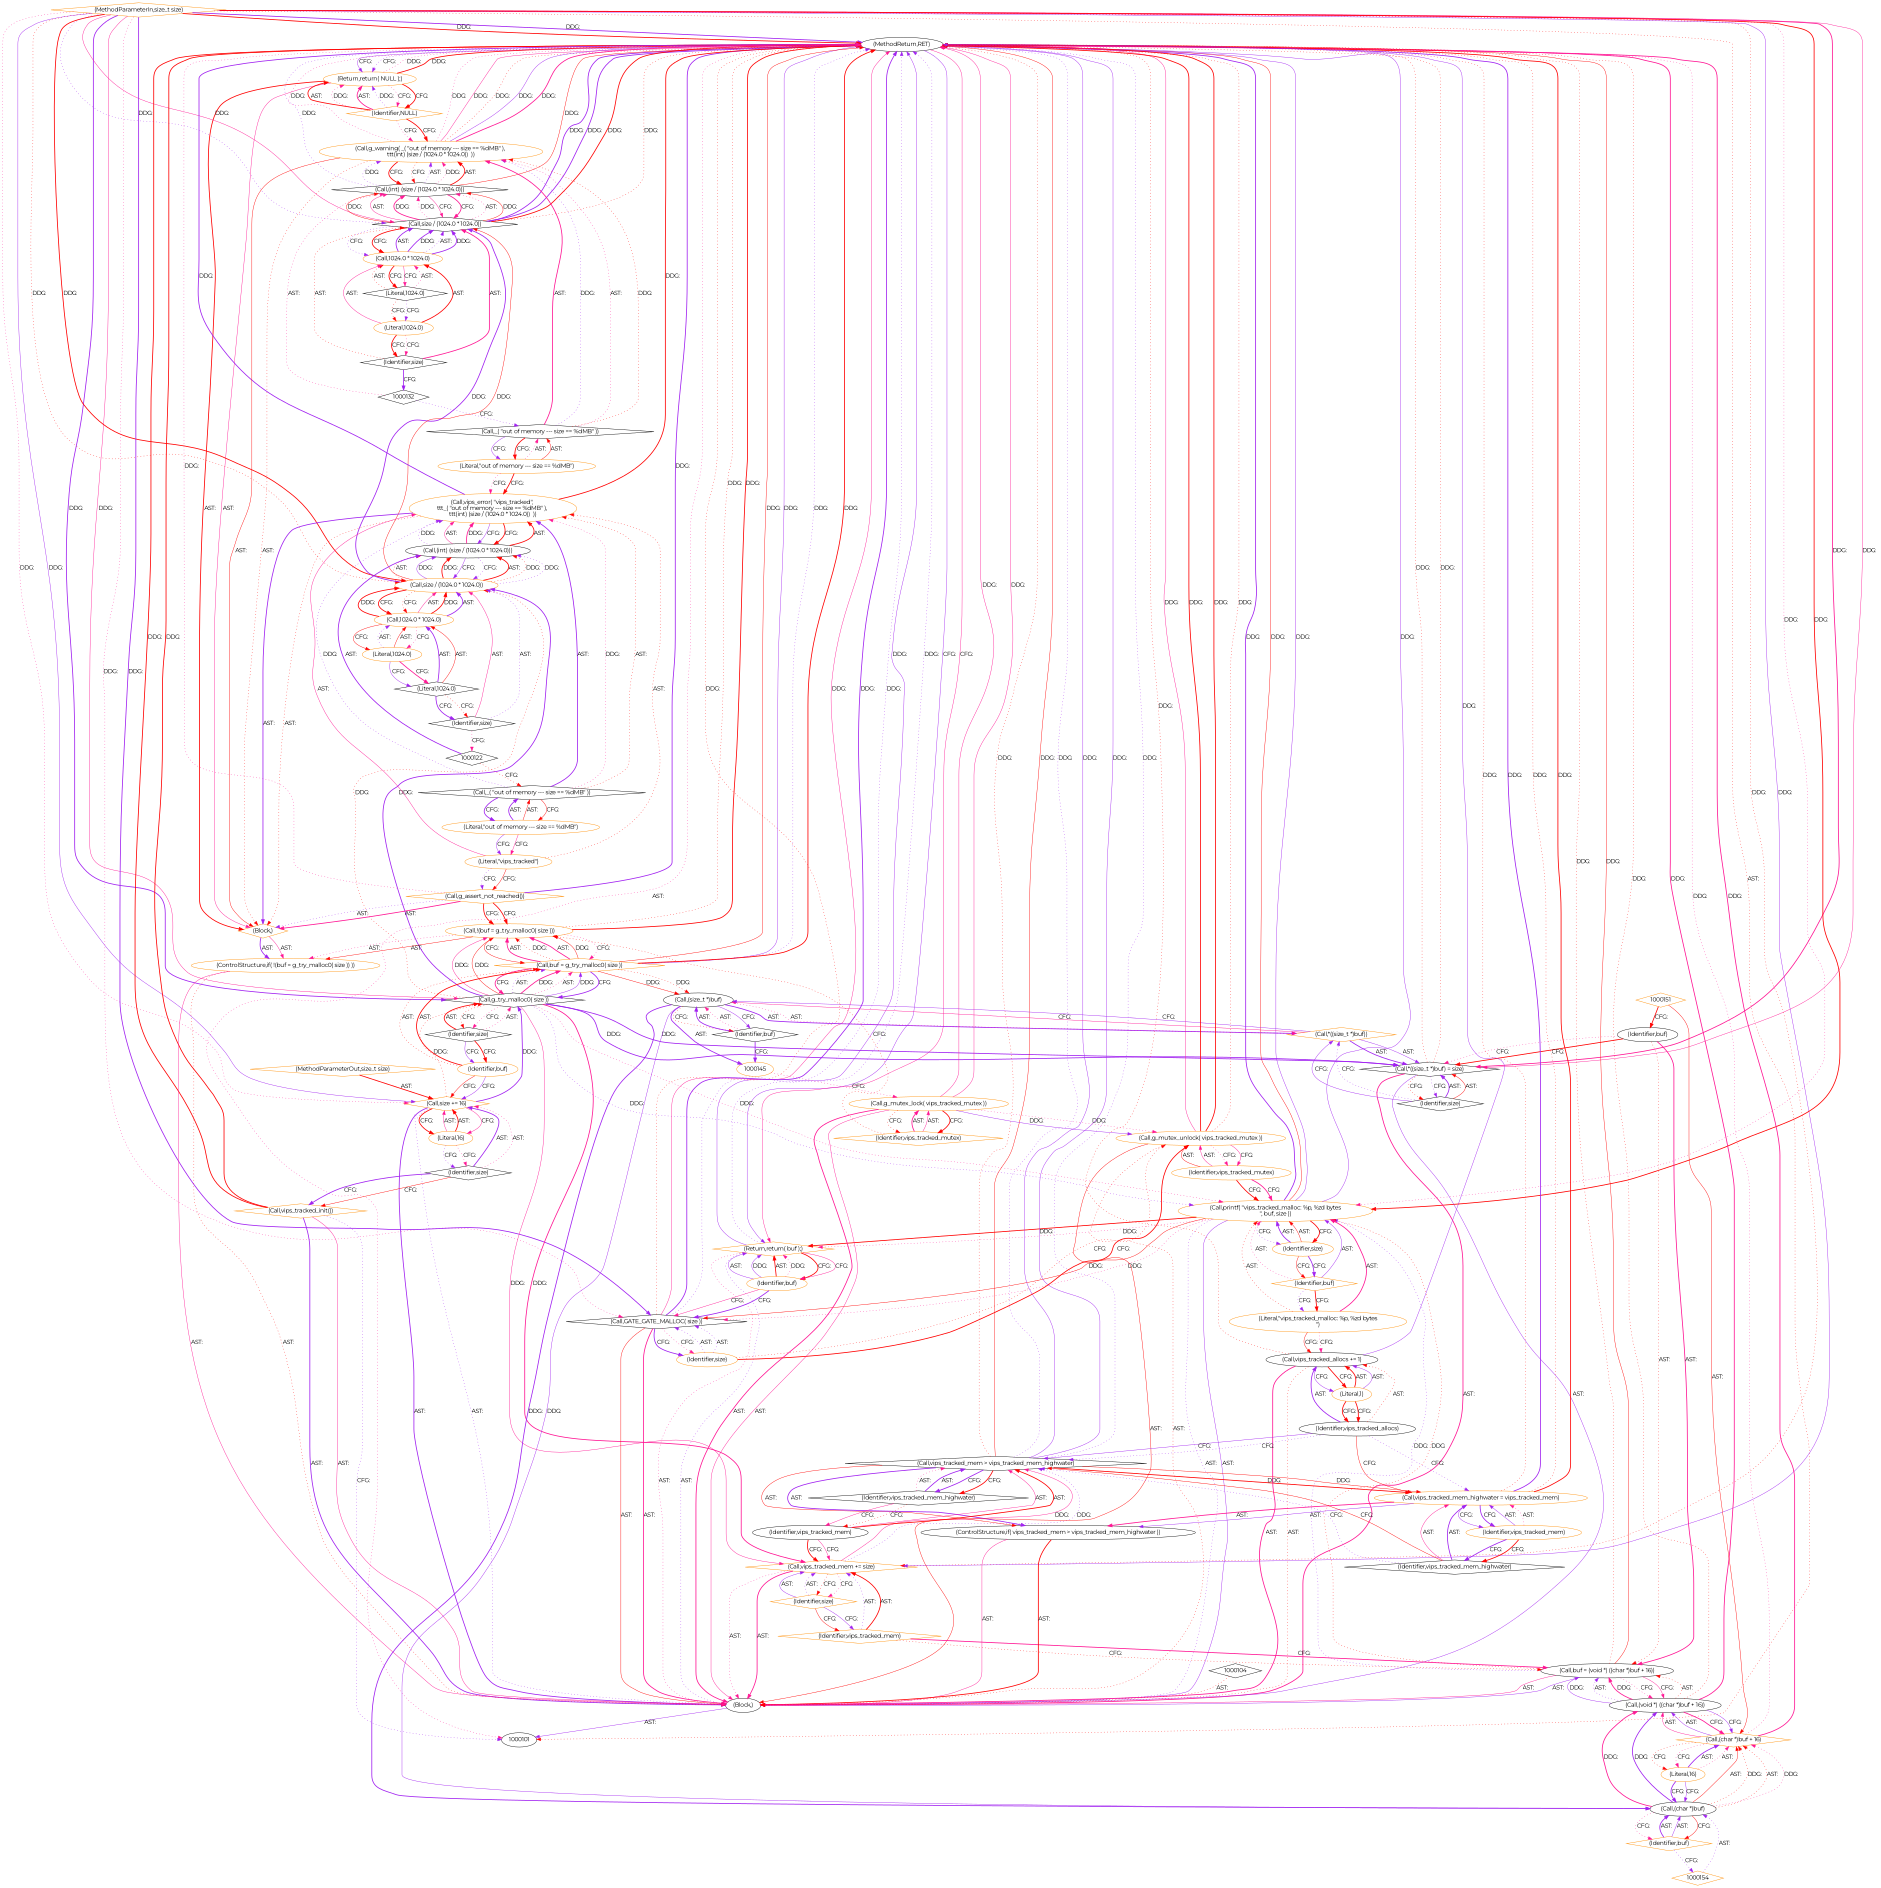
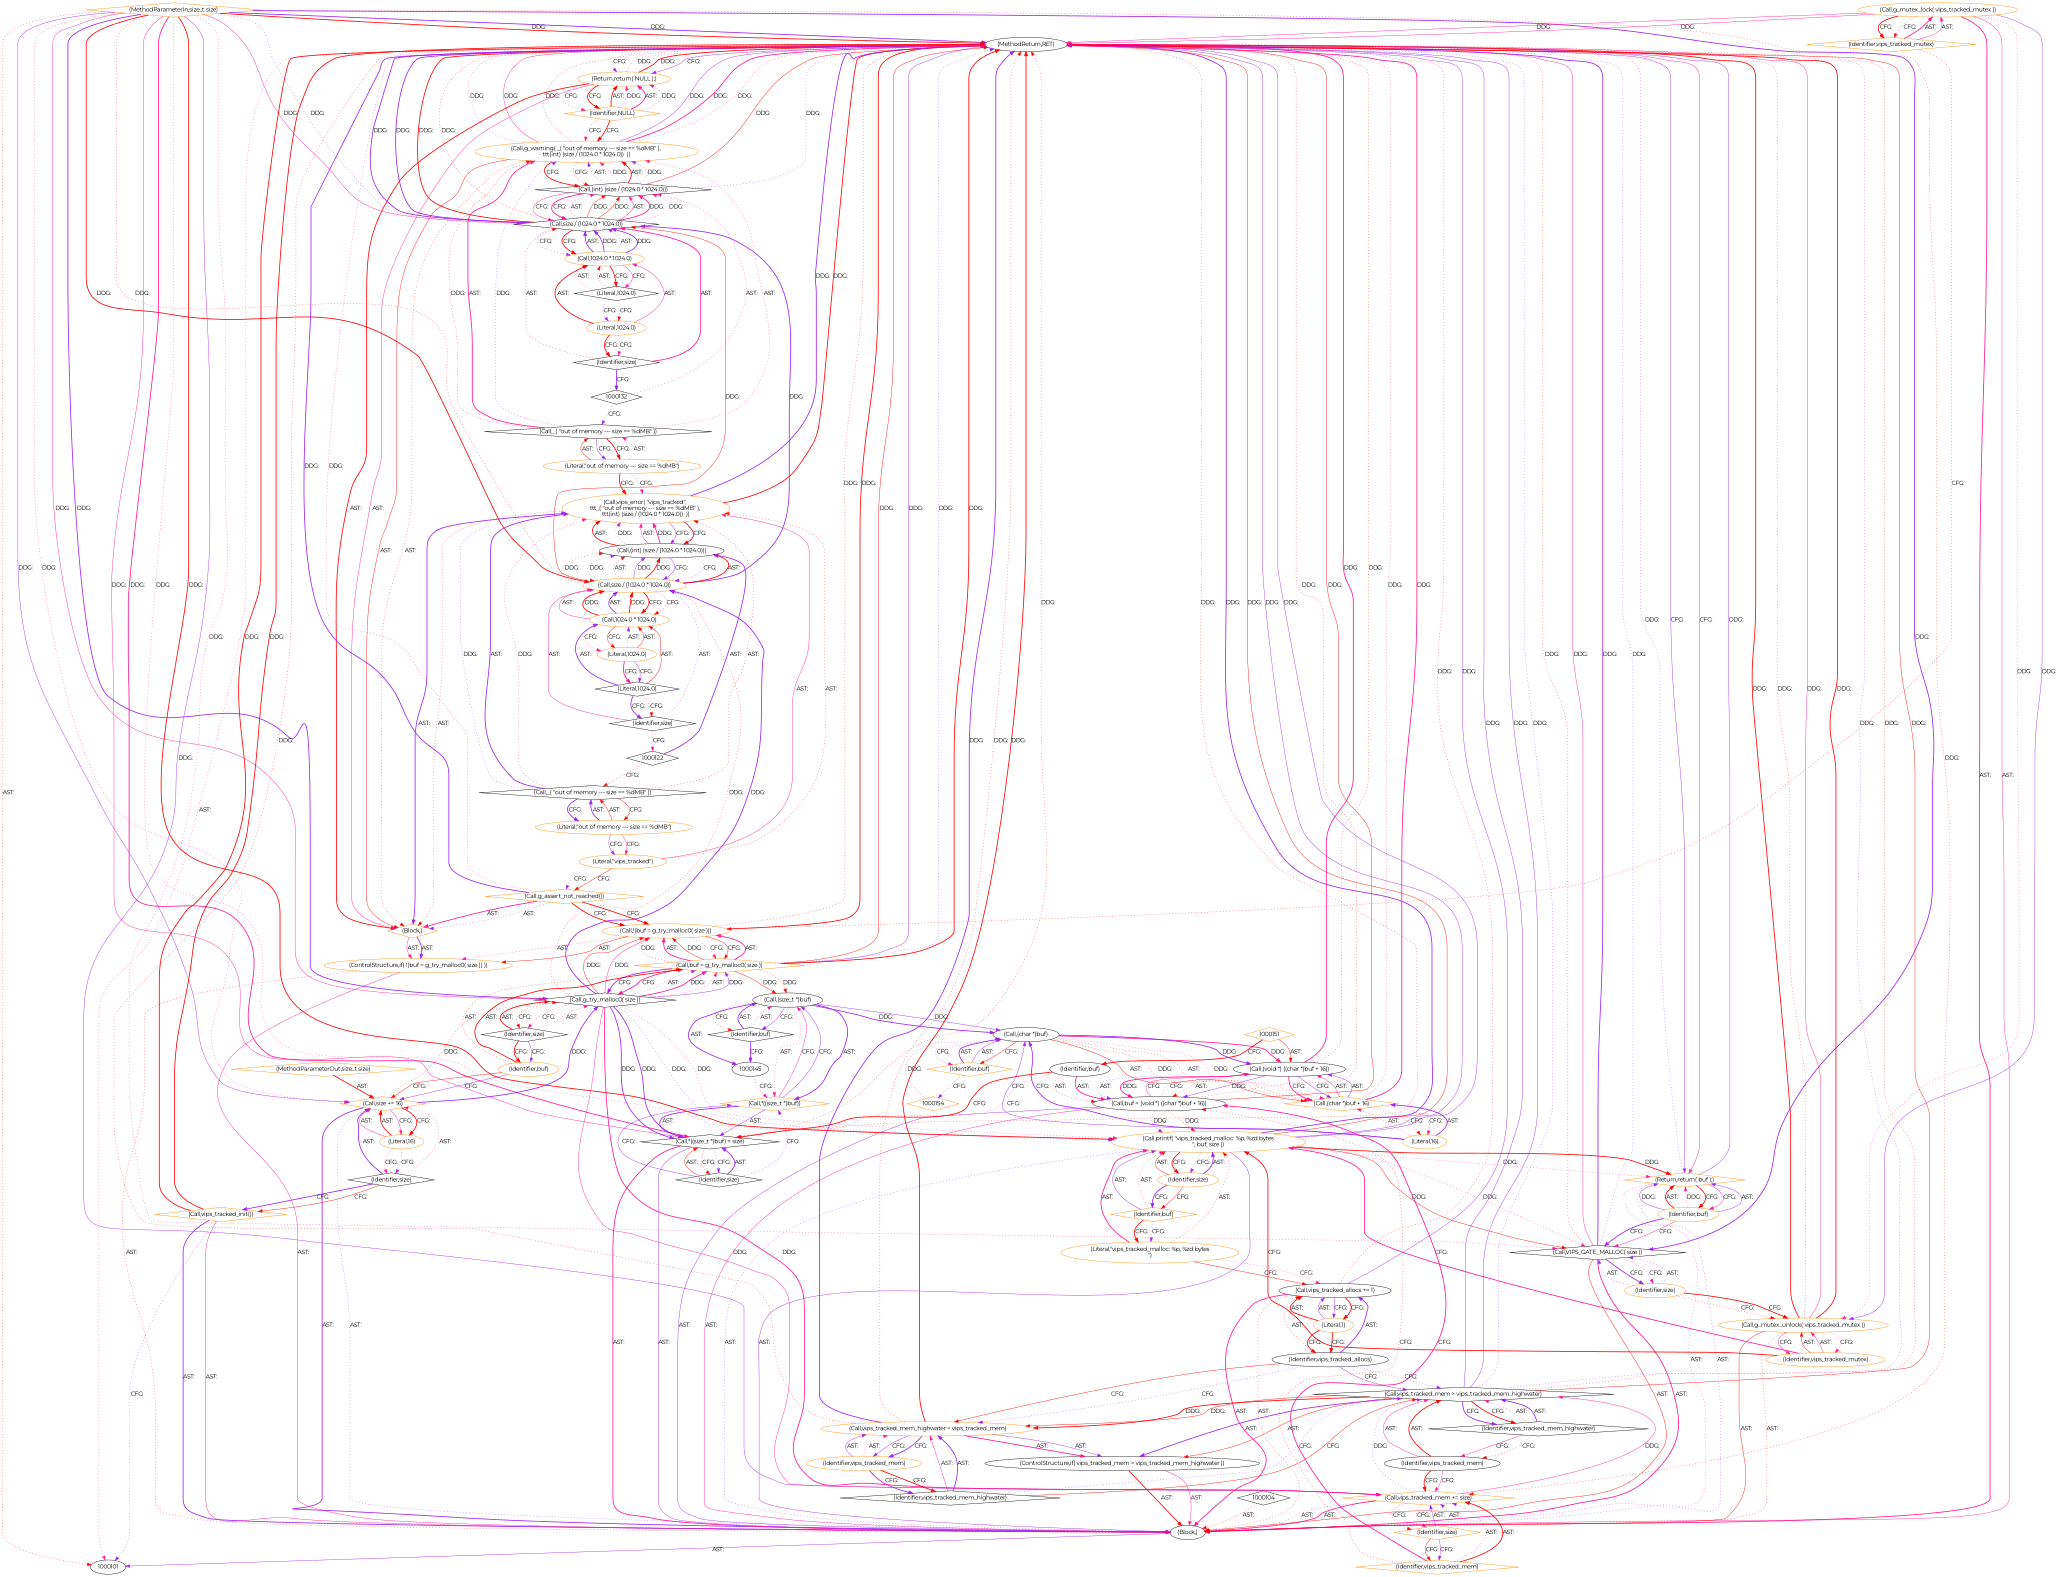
(755, 1069) -> (750, 1069)
(832, 1085) -> (757, 1086)
(657, 1322) -> (1598, 1253)
(1712, 1363) -> (1287, 1047)
(1726, 1844) -> (915, 1069)
